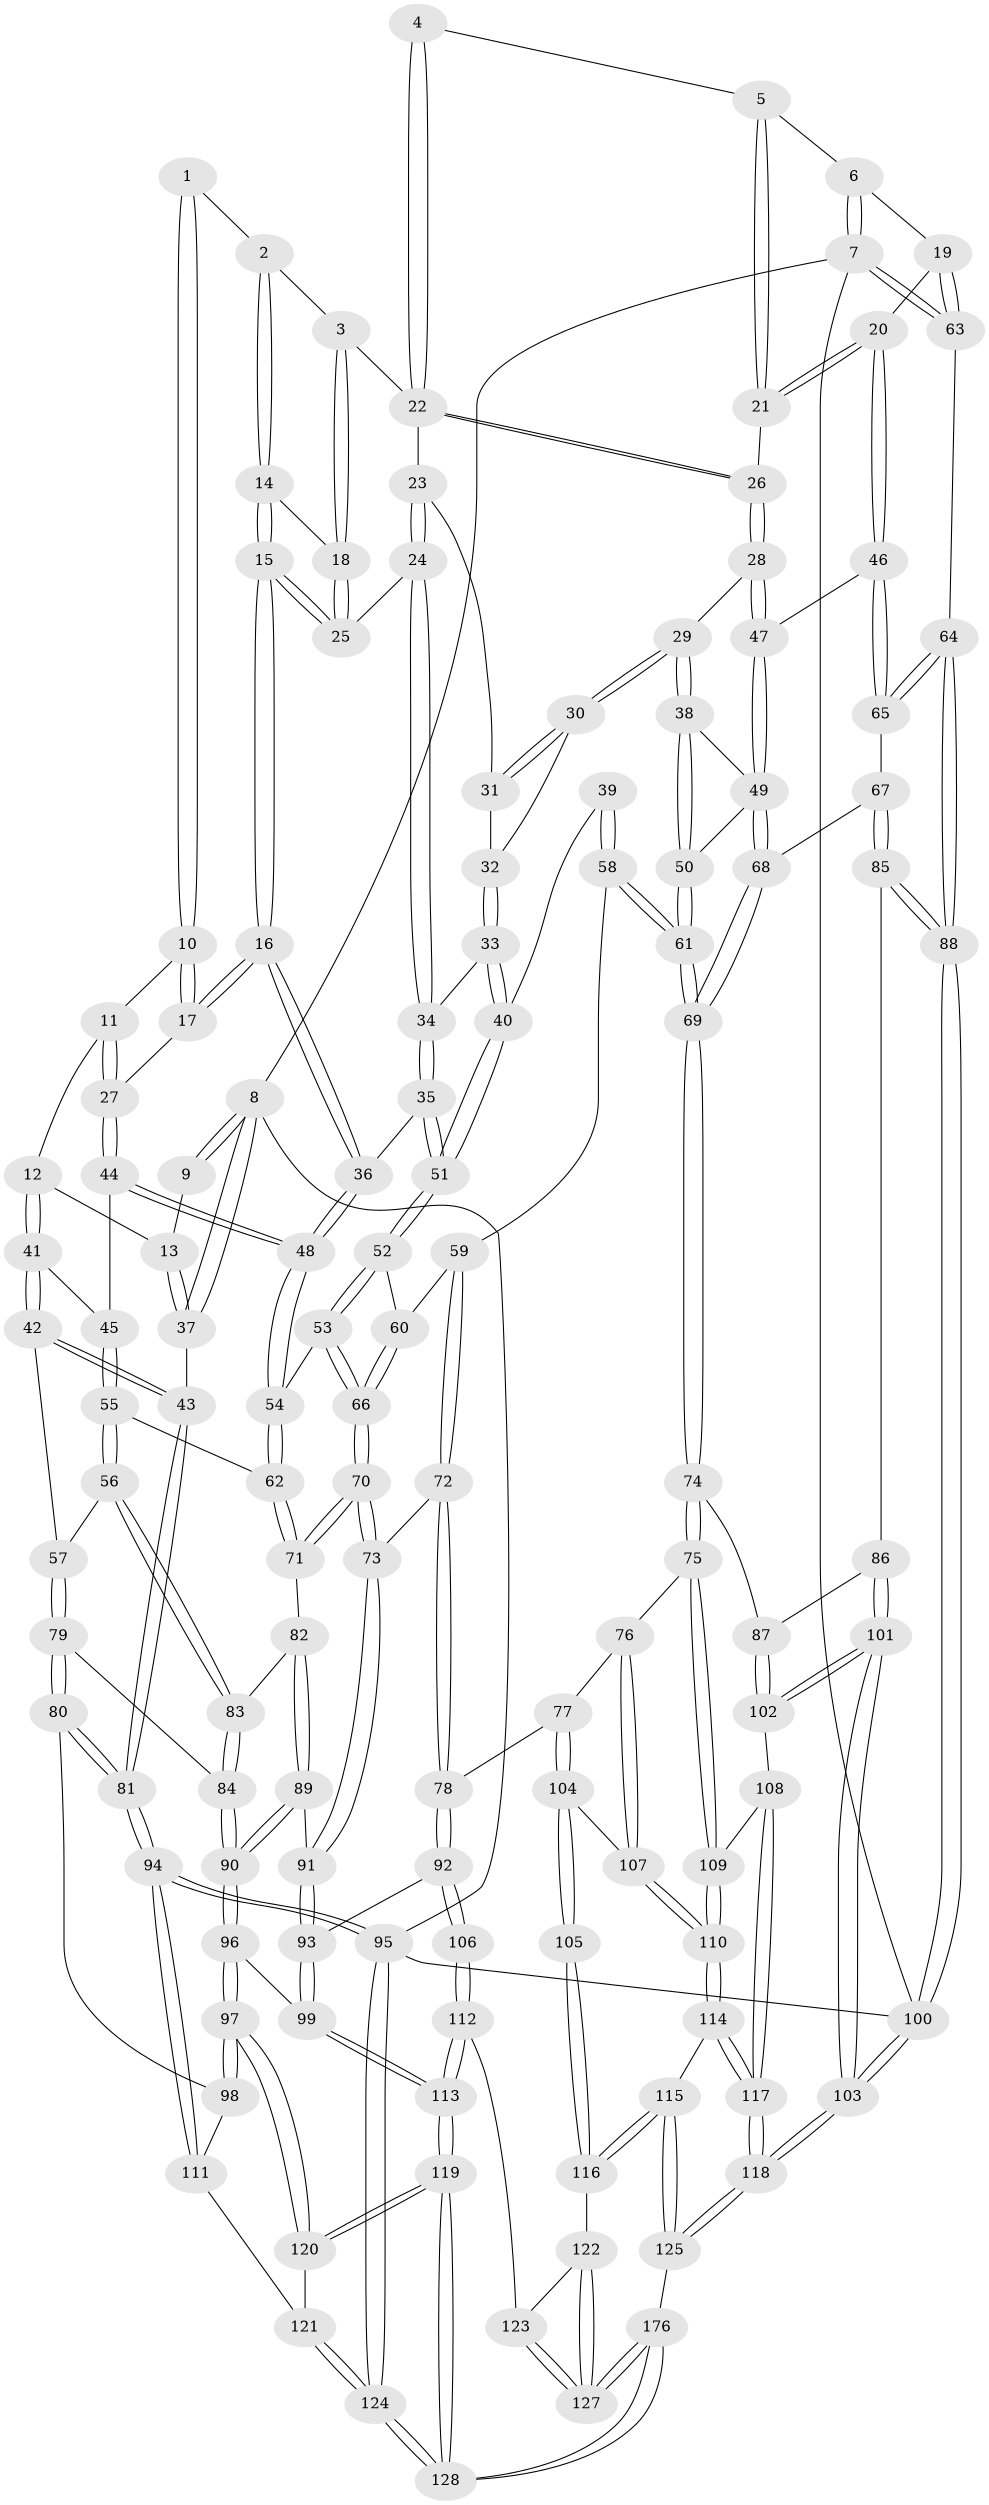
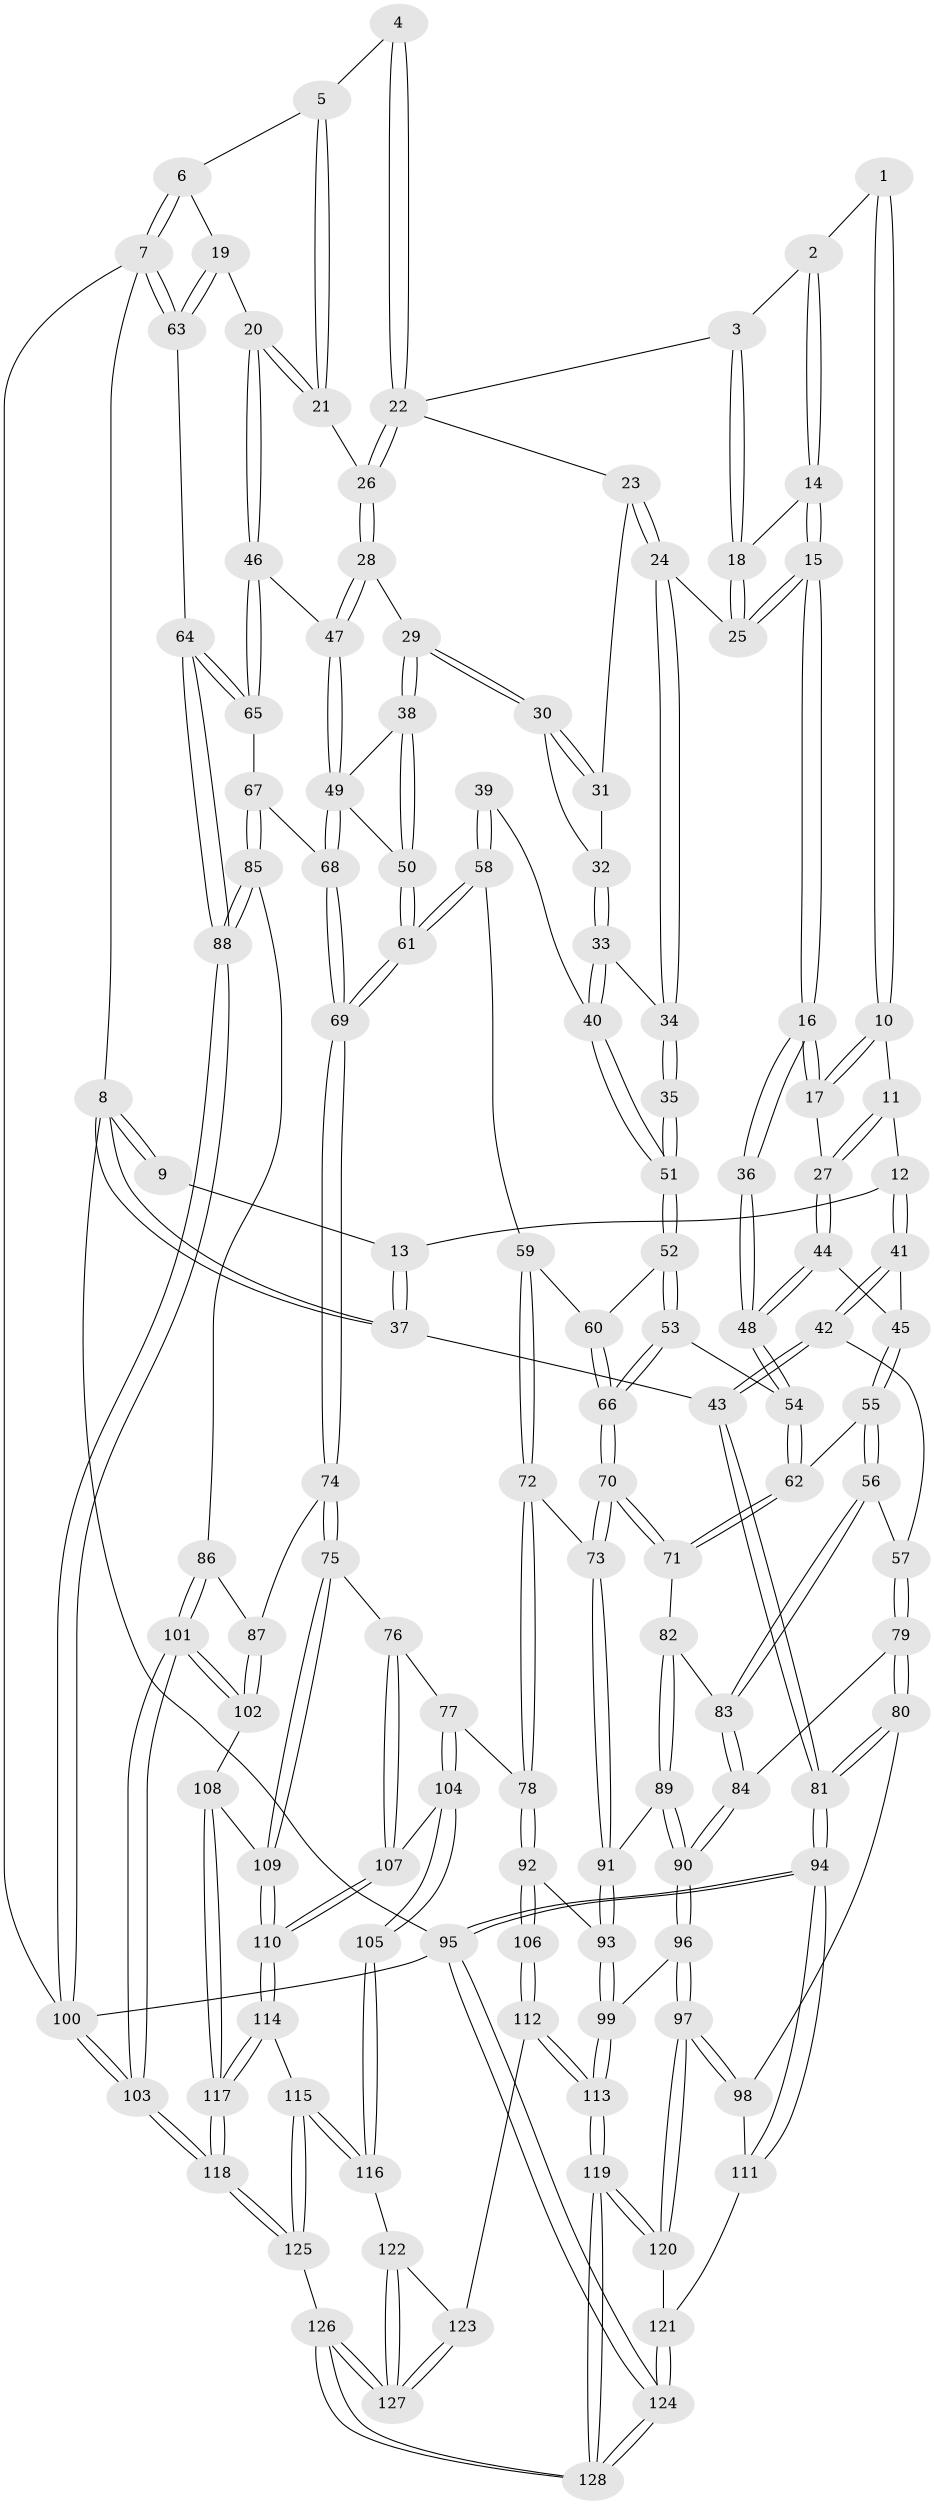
(395, 1137) -> none
(657, 2327) -> (322, 2327)
